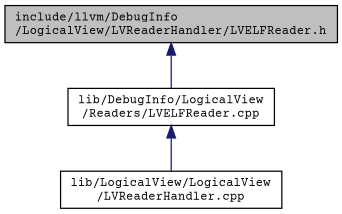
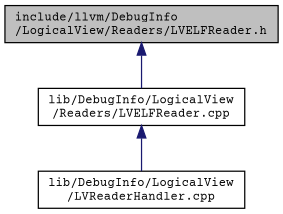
(171, 24) -> (142, 24)
(171, 190) -> (142, 190)
